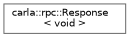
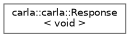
(65, 19) -> (65, 19)
